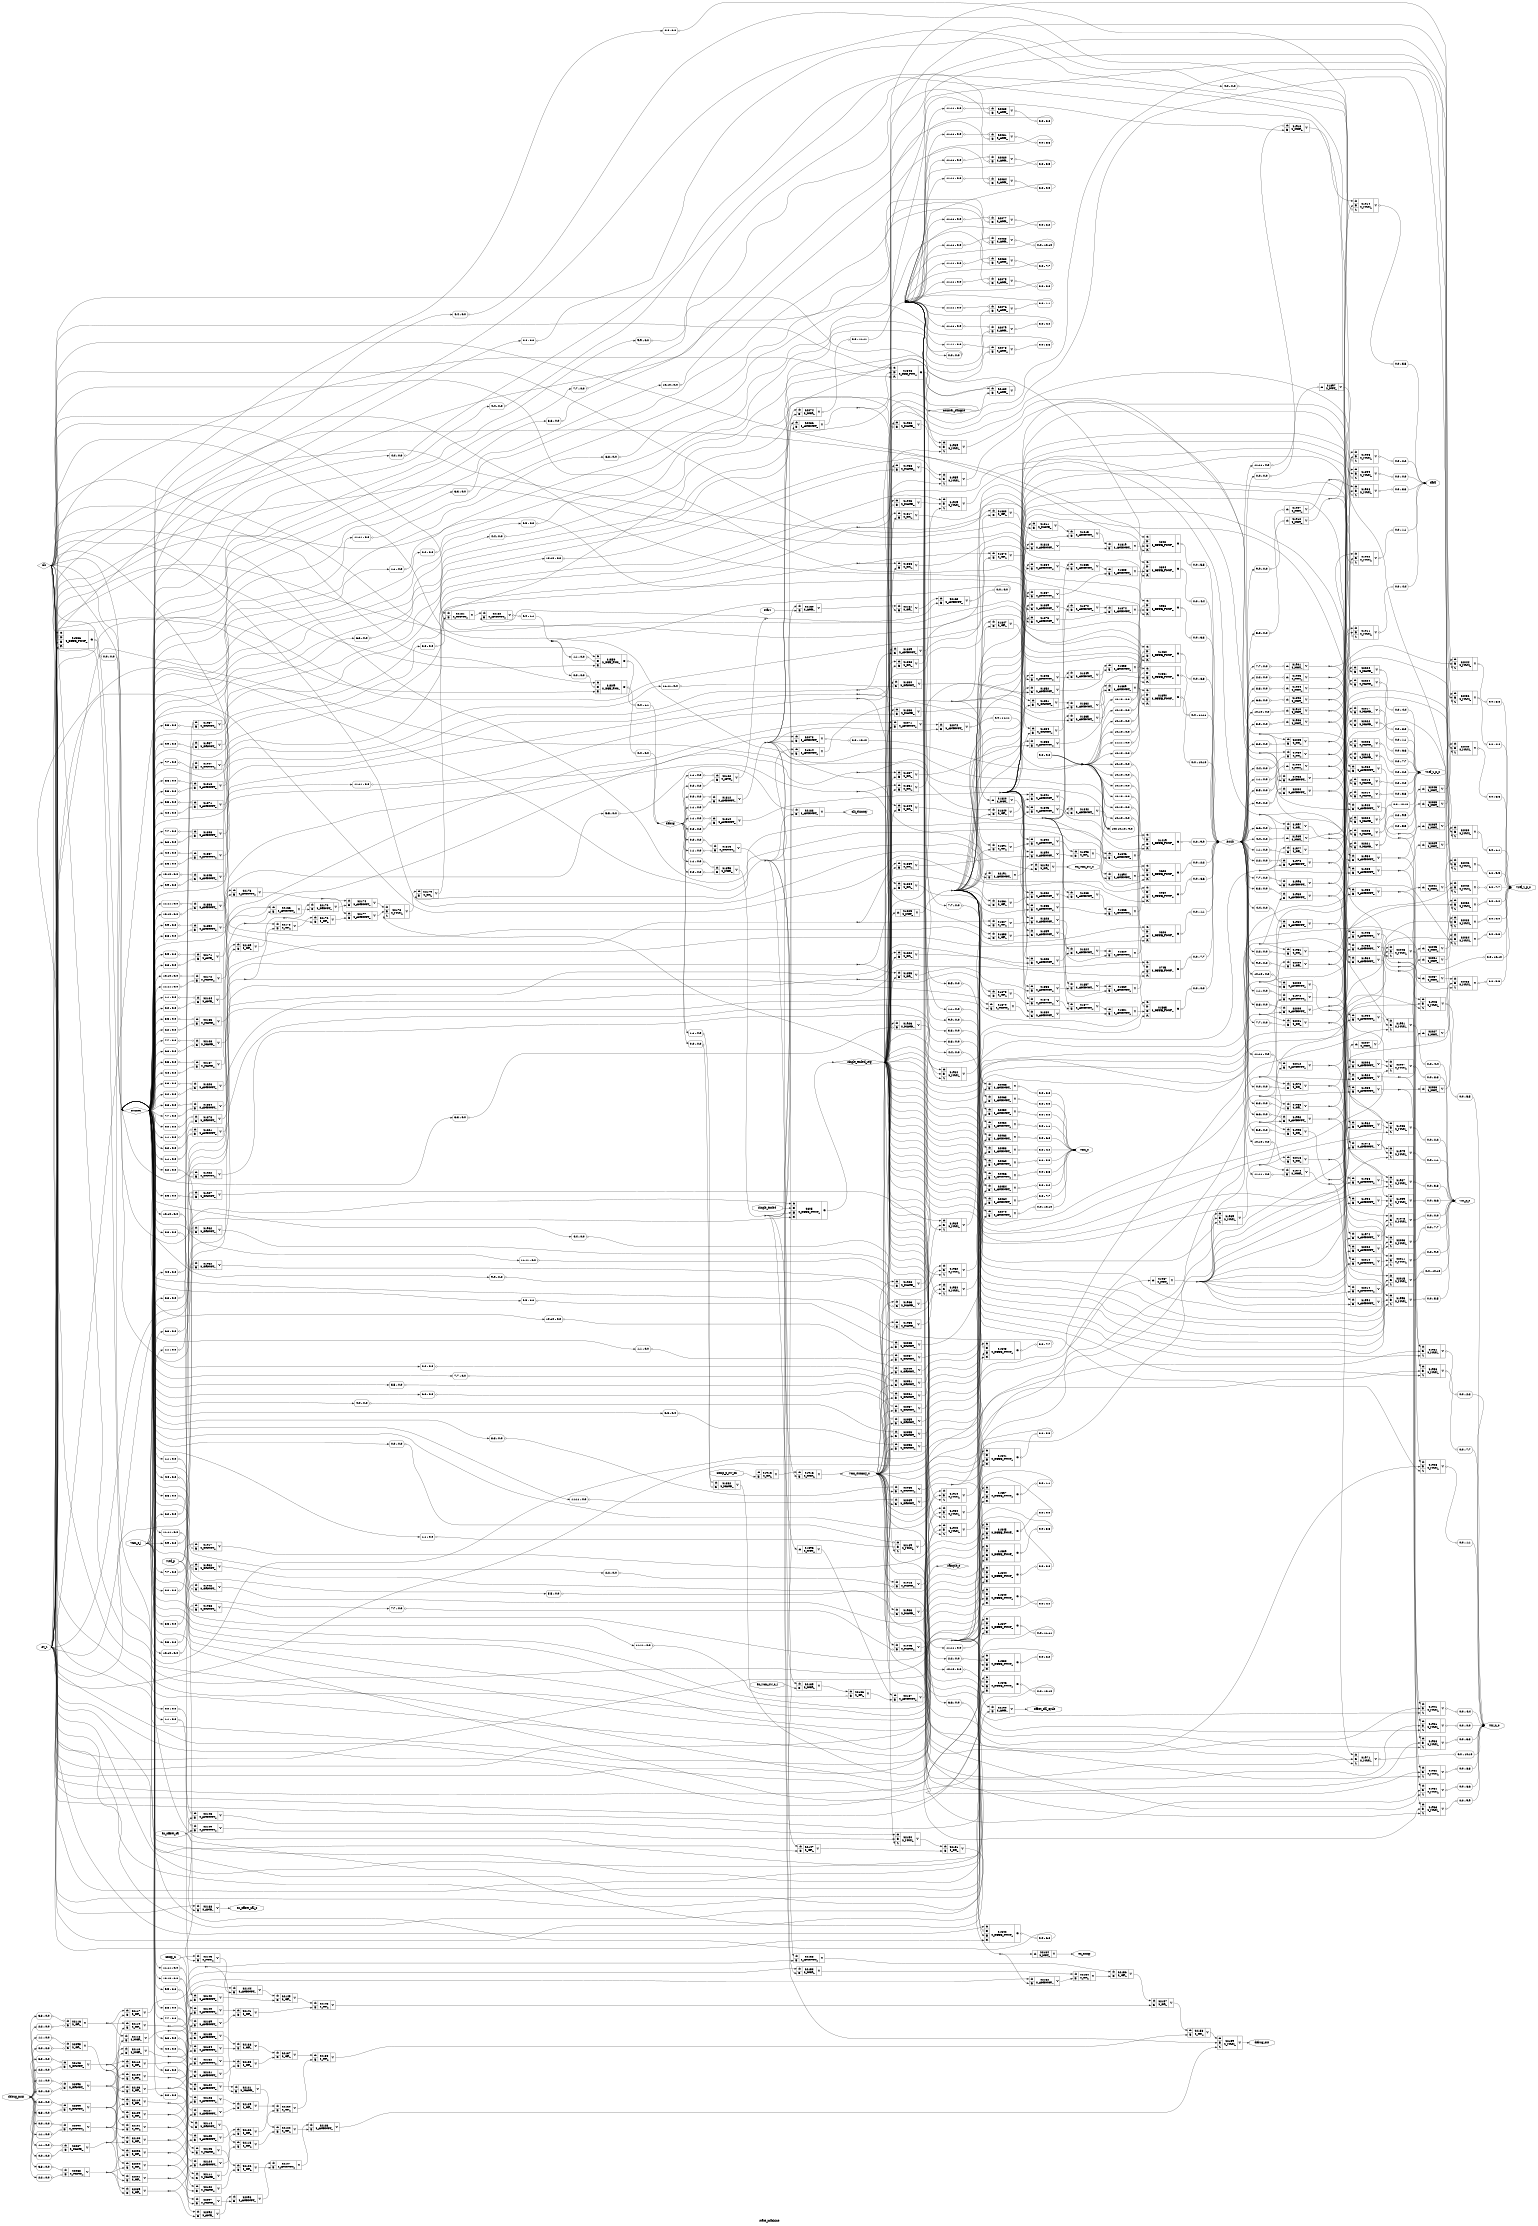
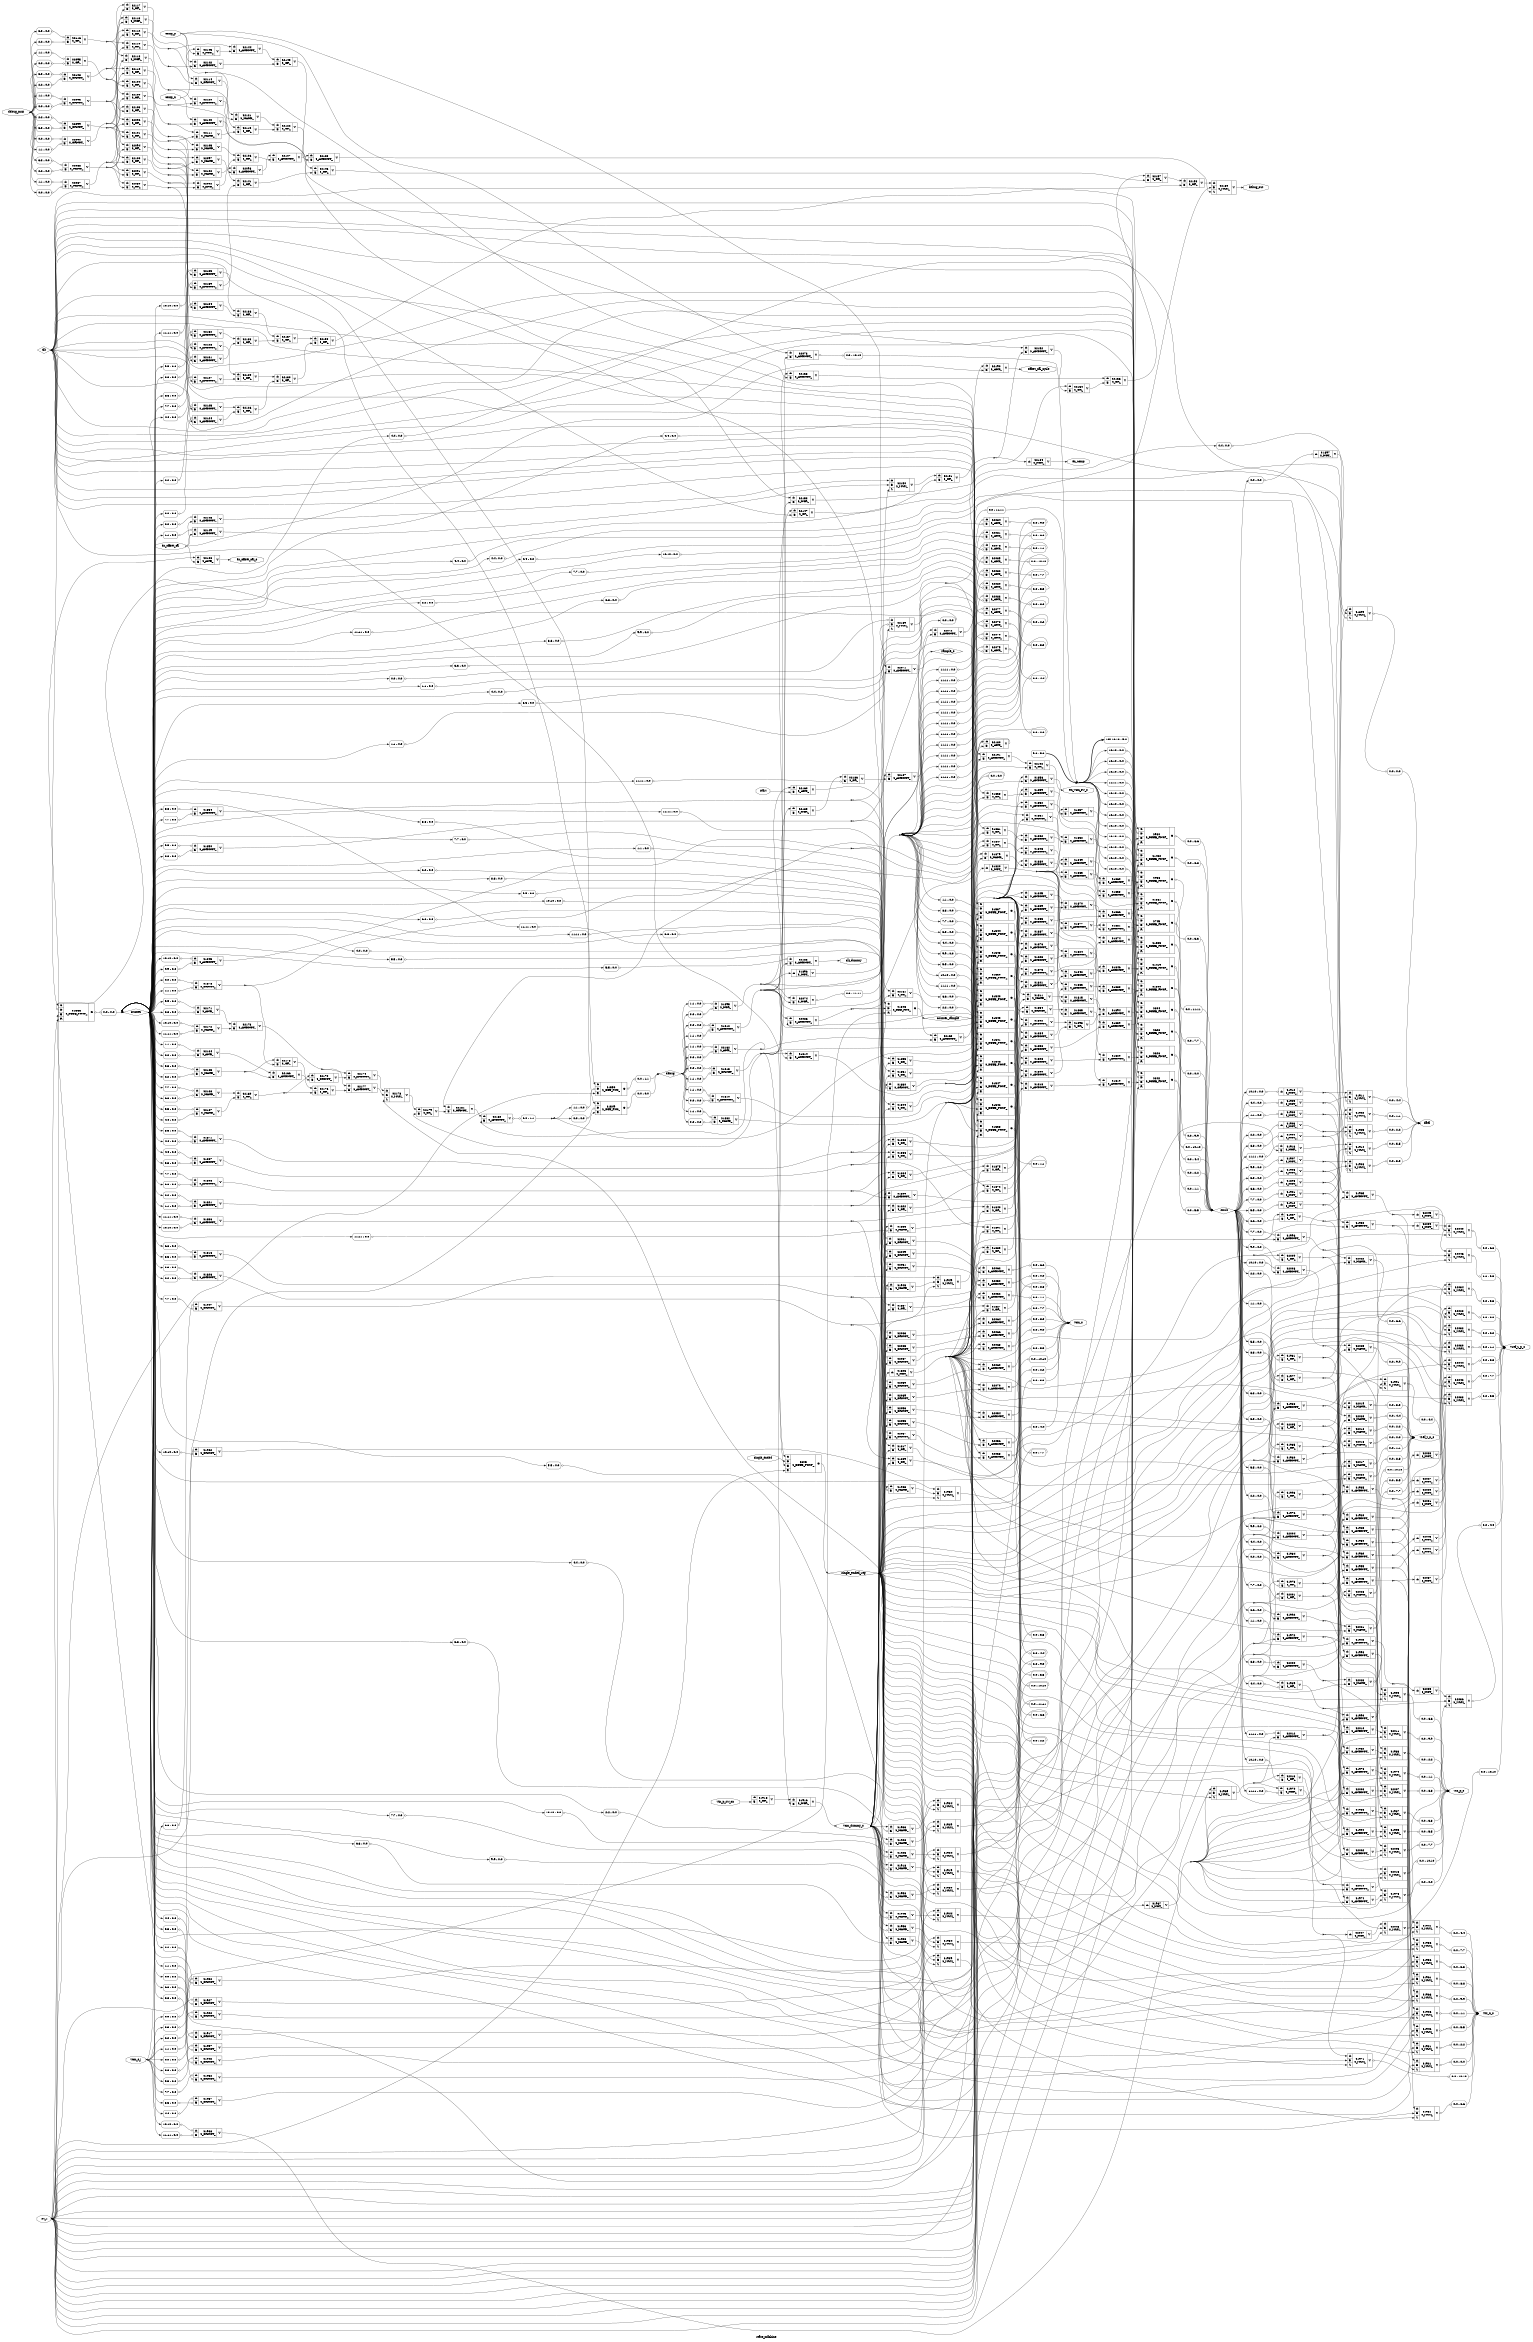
(727, 1473) -> (725, 1802)
(171, 1562) -> (171, 34)
(767, 1685) -> none
